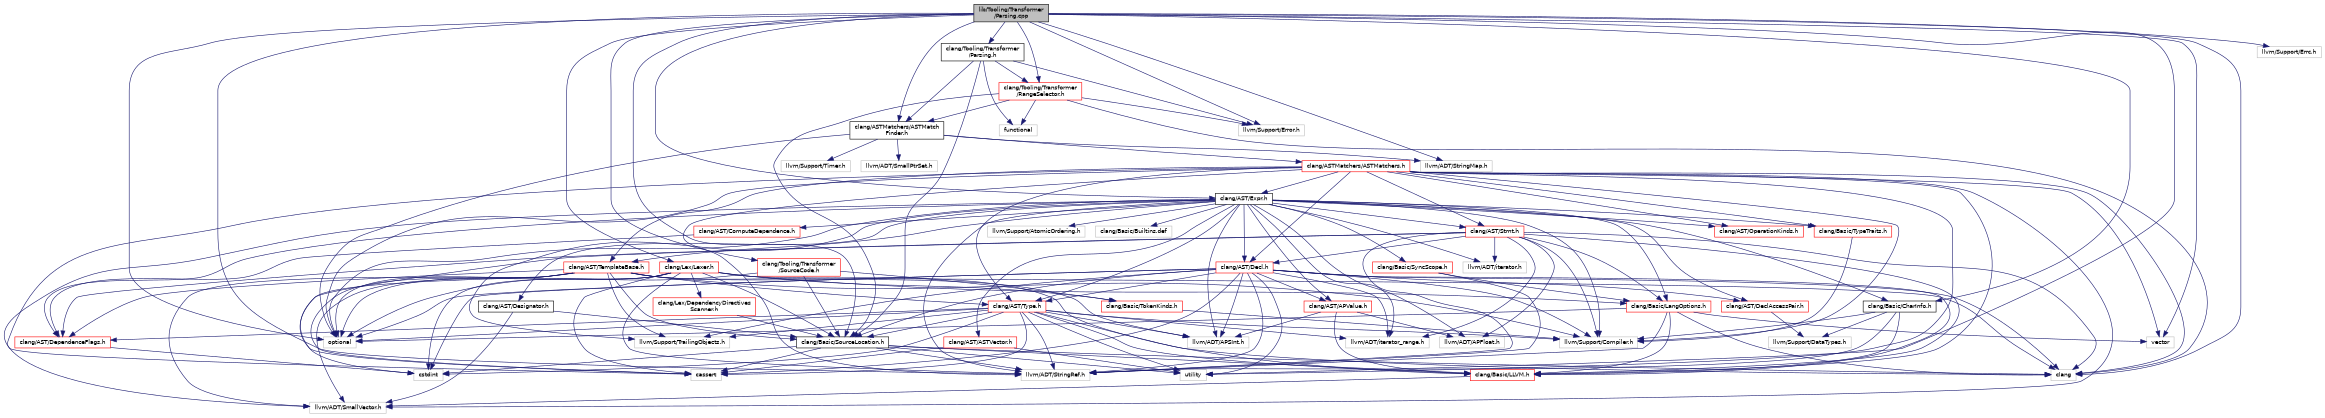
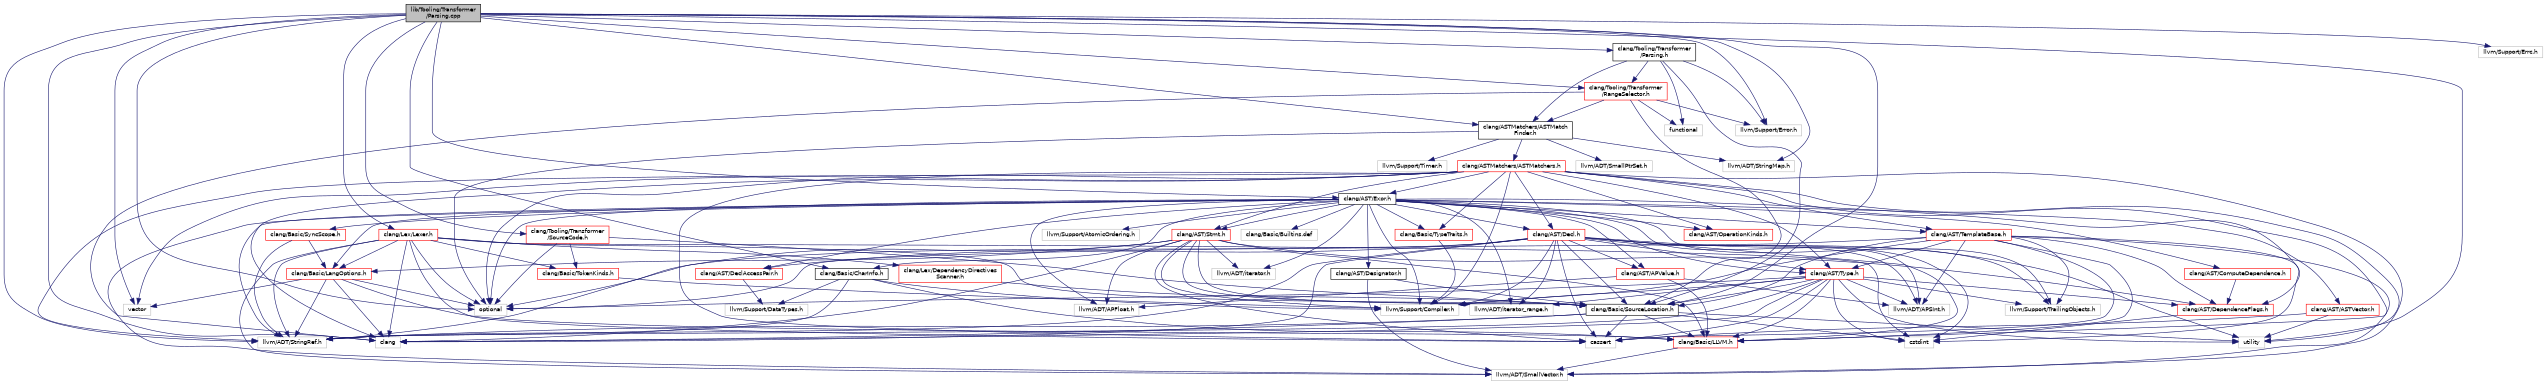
(1363, 250) -> (1370, 302)
